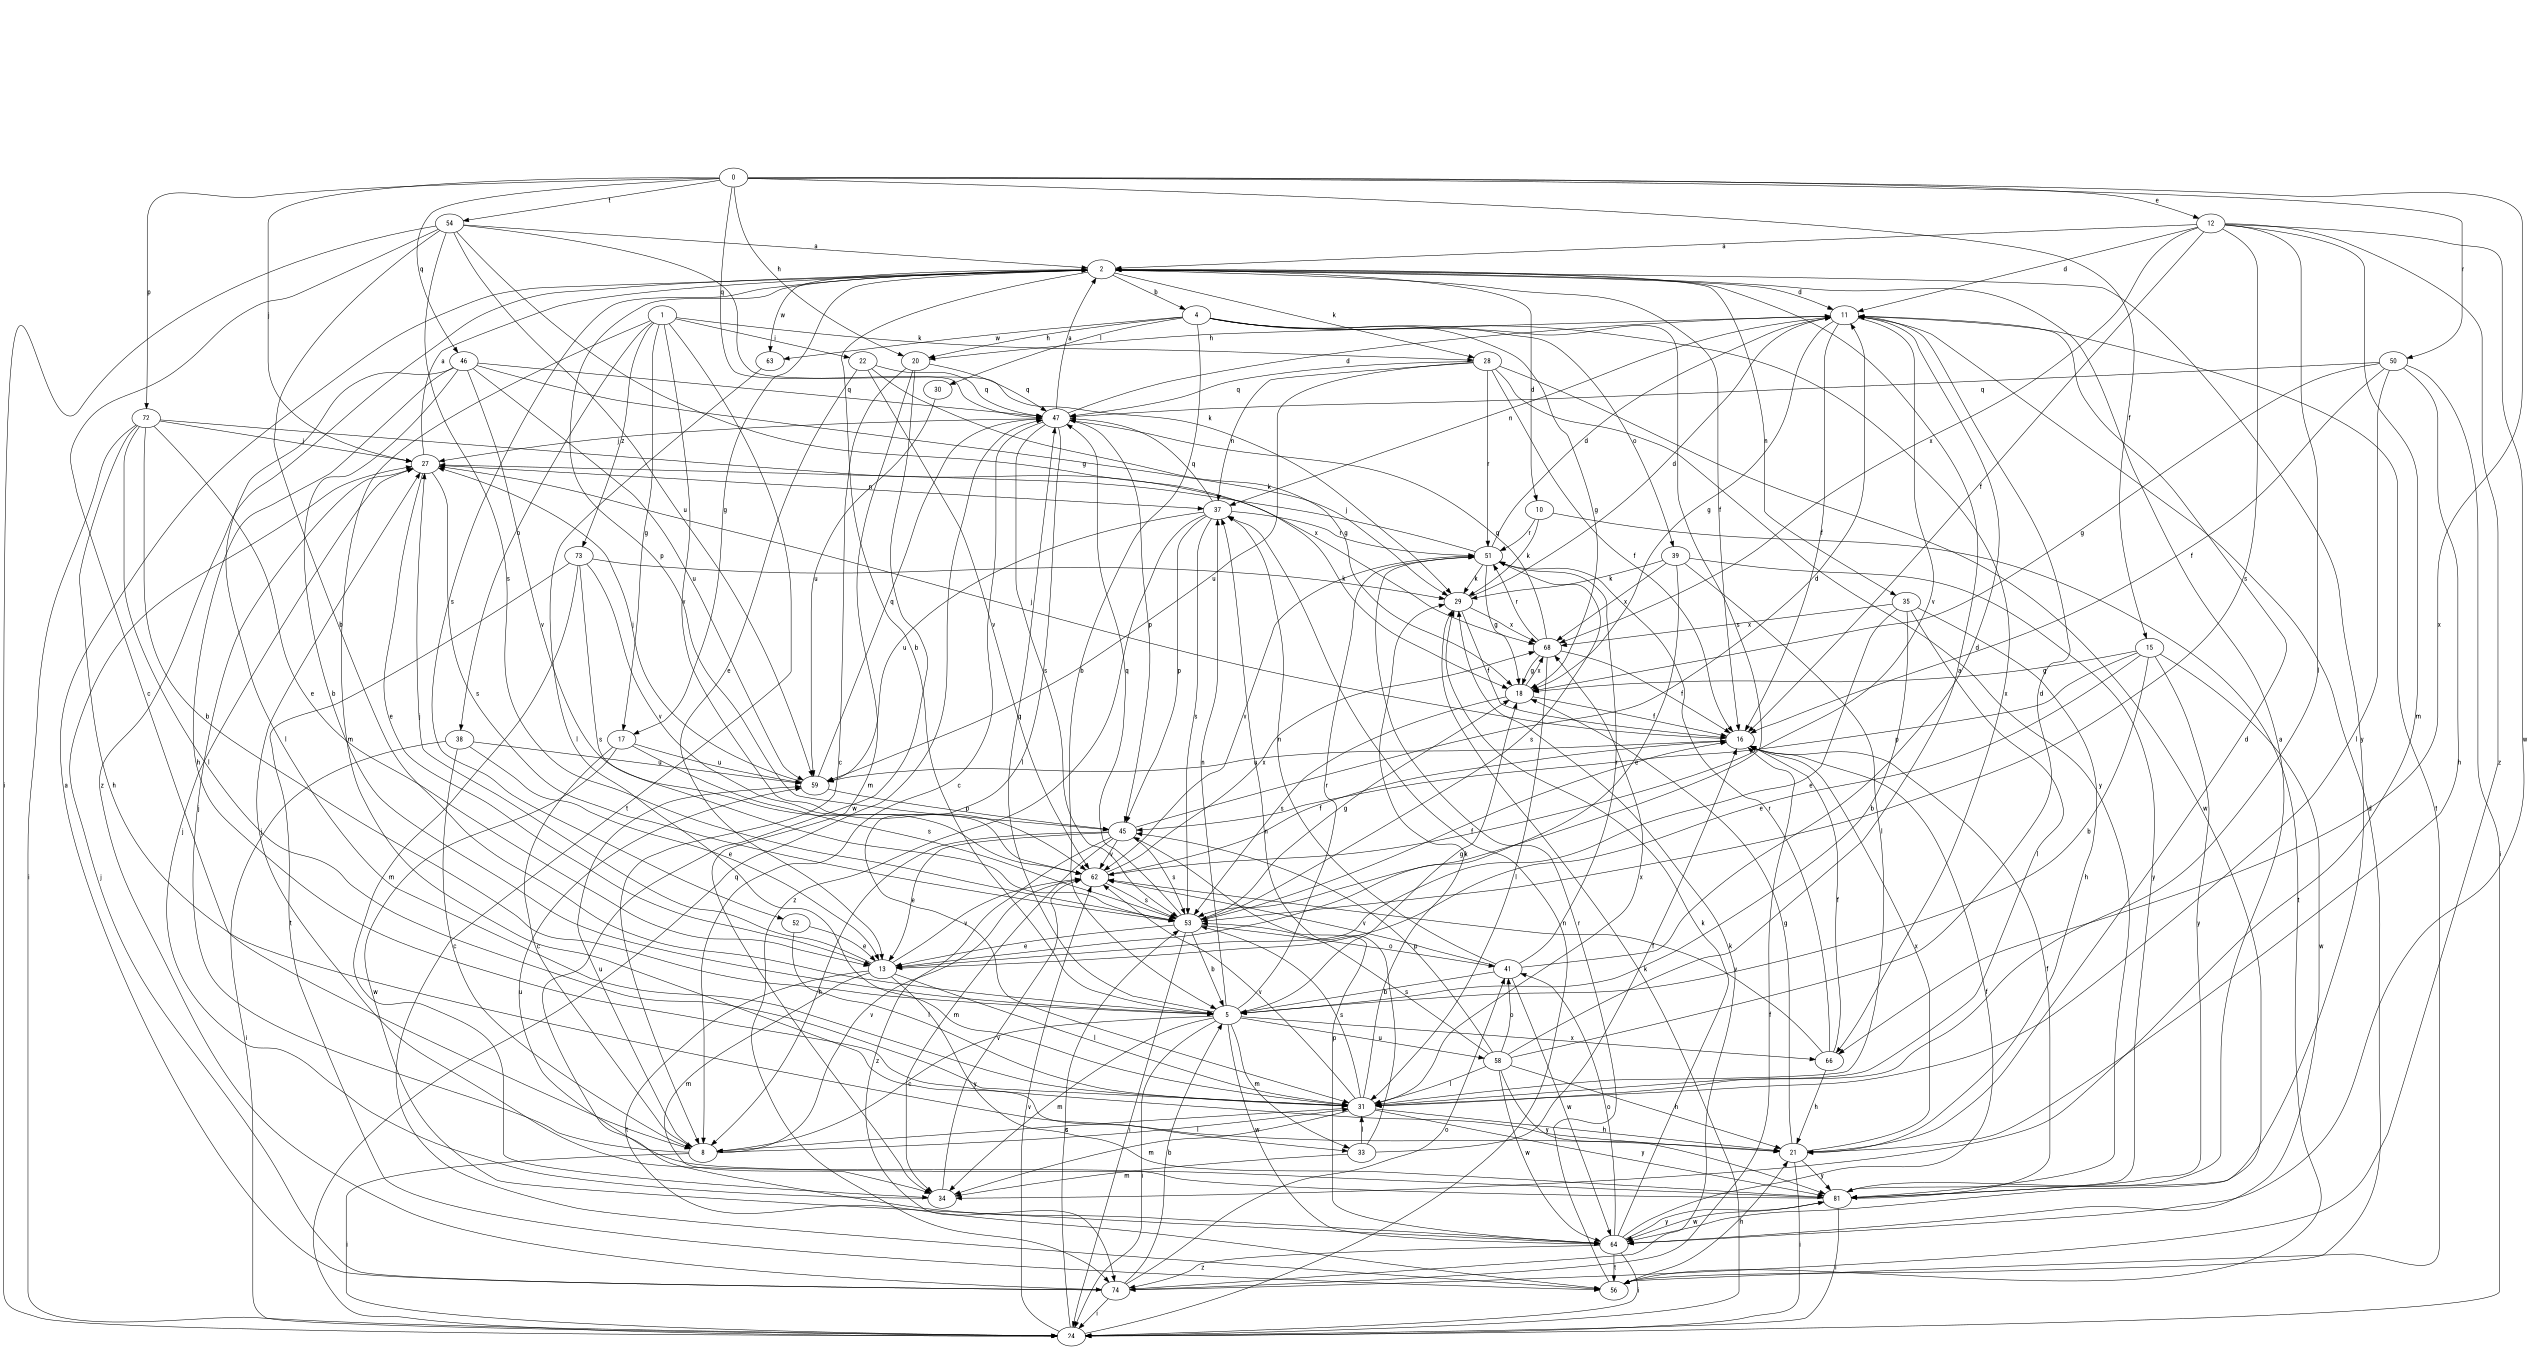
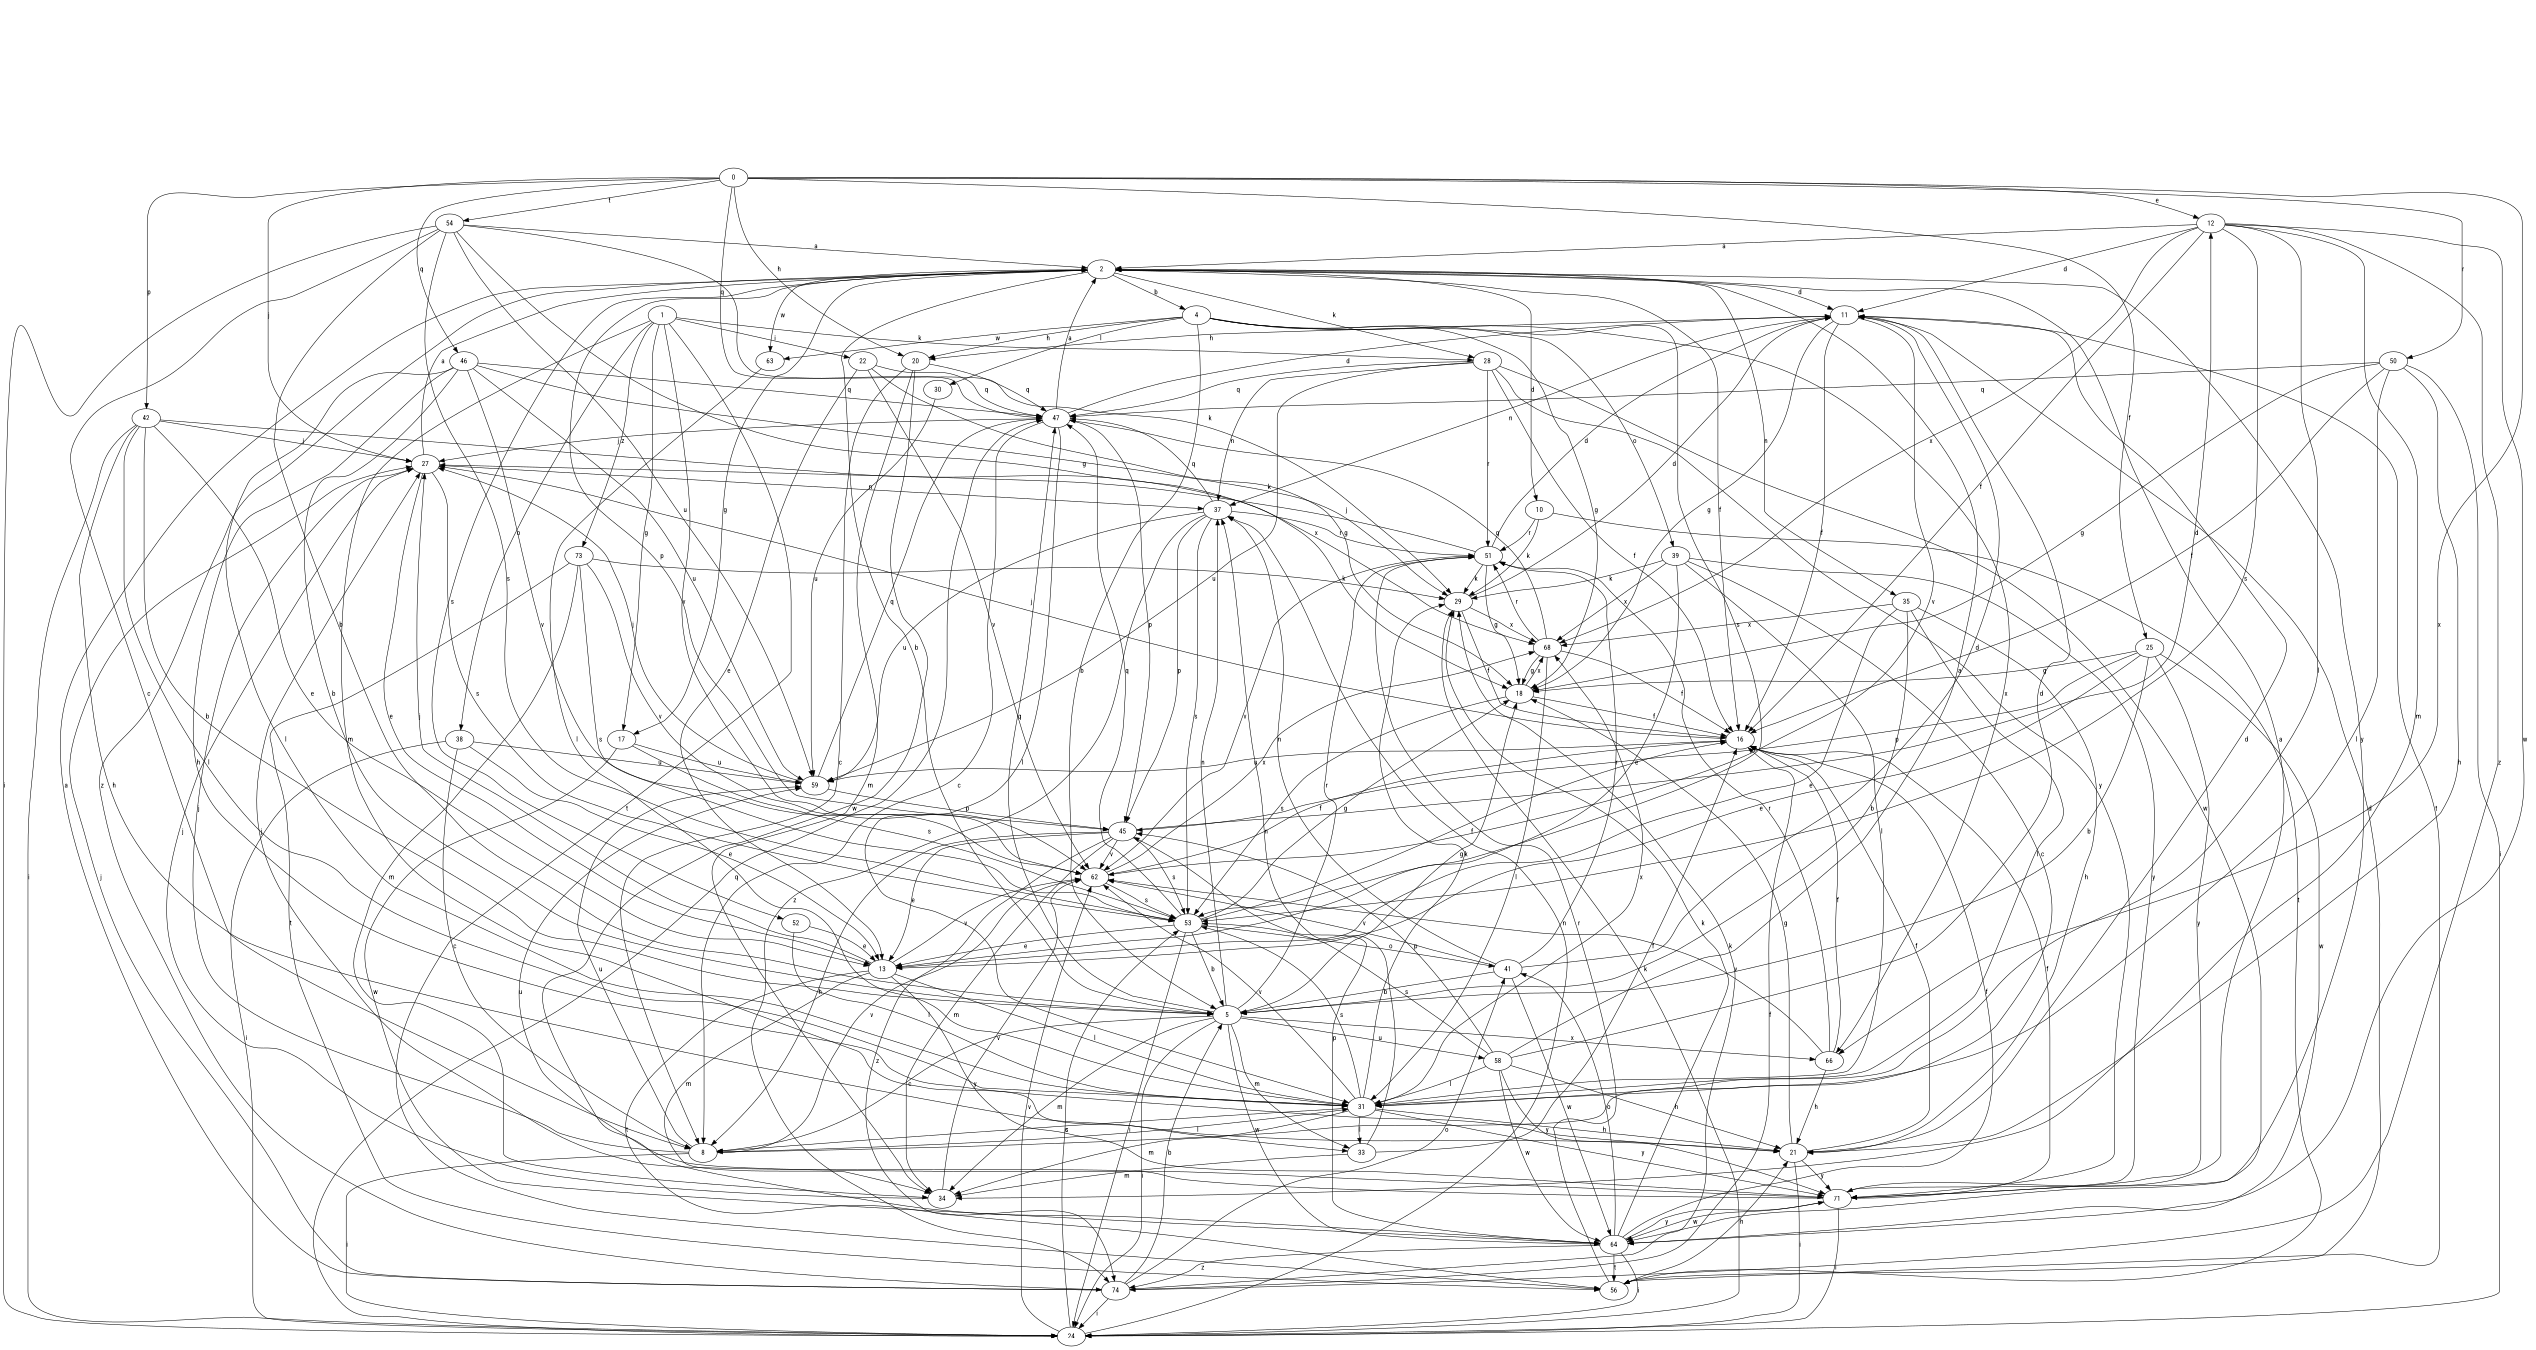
(146, 418) -> (146, 418)
(2150, 648) -> (2150, 648)
(1052, 699) -> none
(1622, 710) -> (1835, 760)
(1498, 757) -> none
(1917, 946) -> (1917, 946)
(546, 966) -> (1601, 1115)
(1510, 1019) -> none
(1362, 1133) -> (1359, 1129)
(1837, 1199) -> (1837, 1199)
